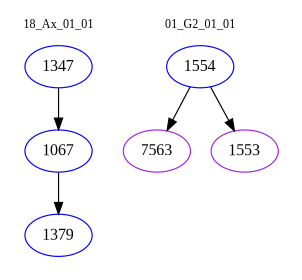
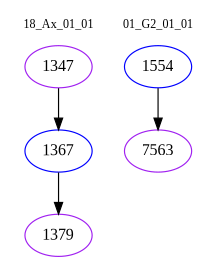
(59, 67) -> (59, 67)
(59, 151) -> (59, 151)
(245, 151) -> none
(59, 235) -> (59, 235)
